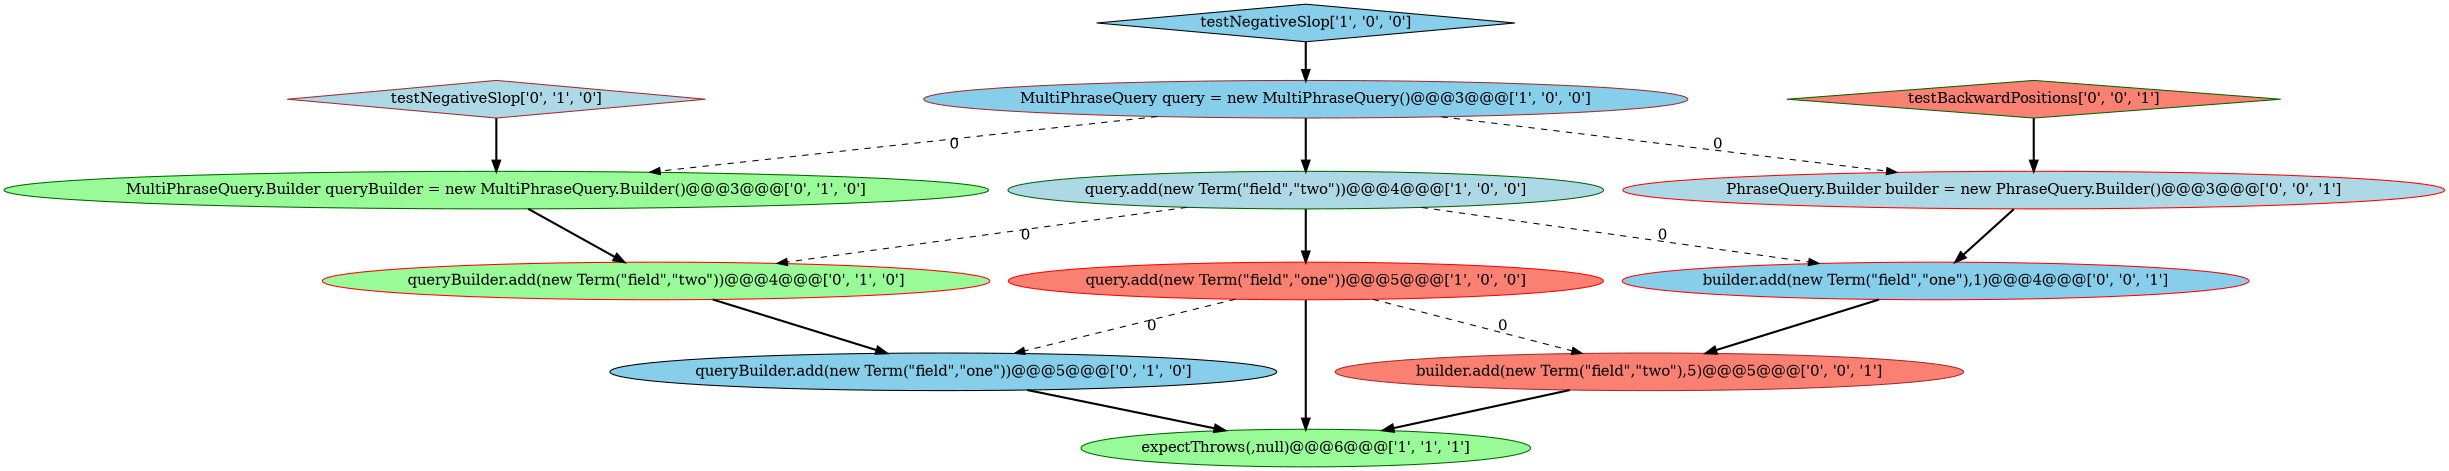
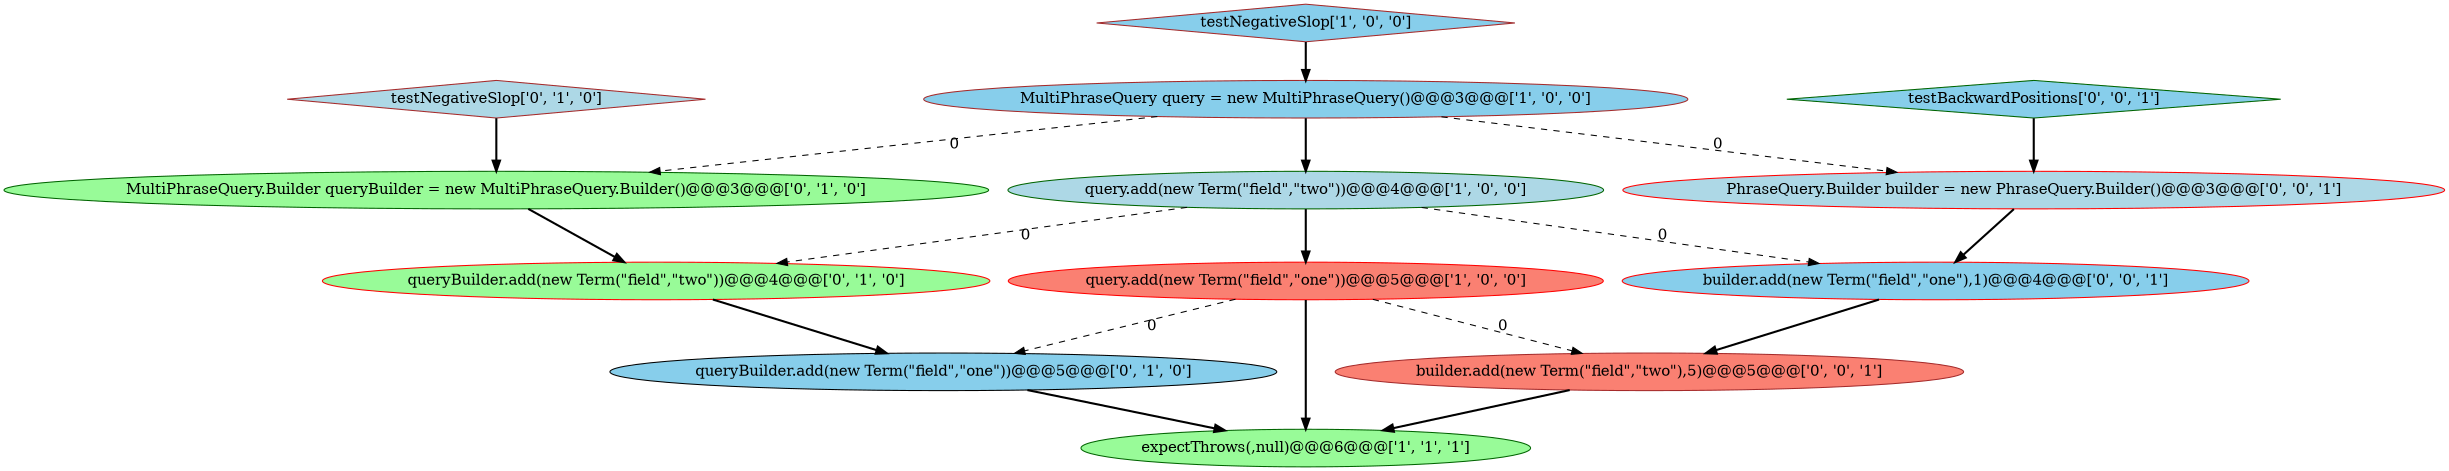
(1306, 23) -> (1306, 23)
(2034, 99) -> (2034, 99)
